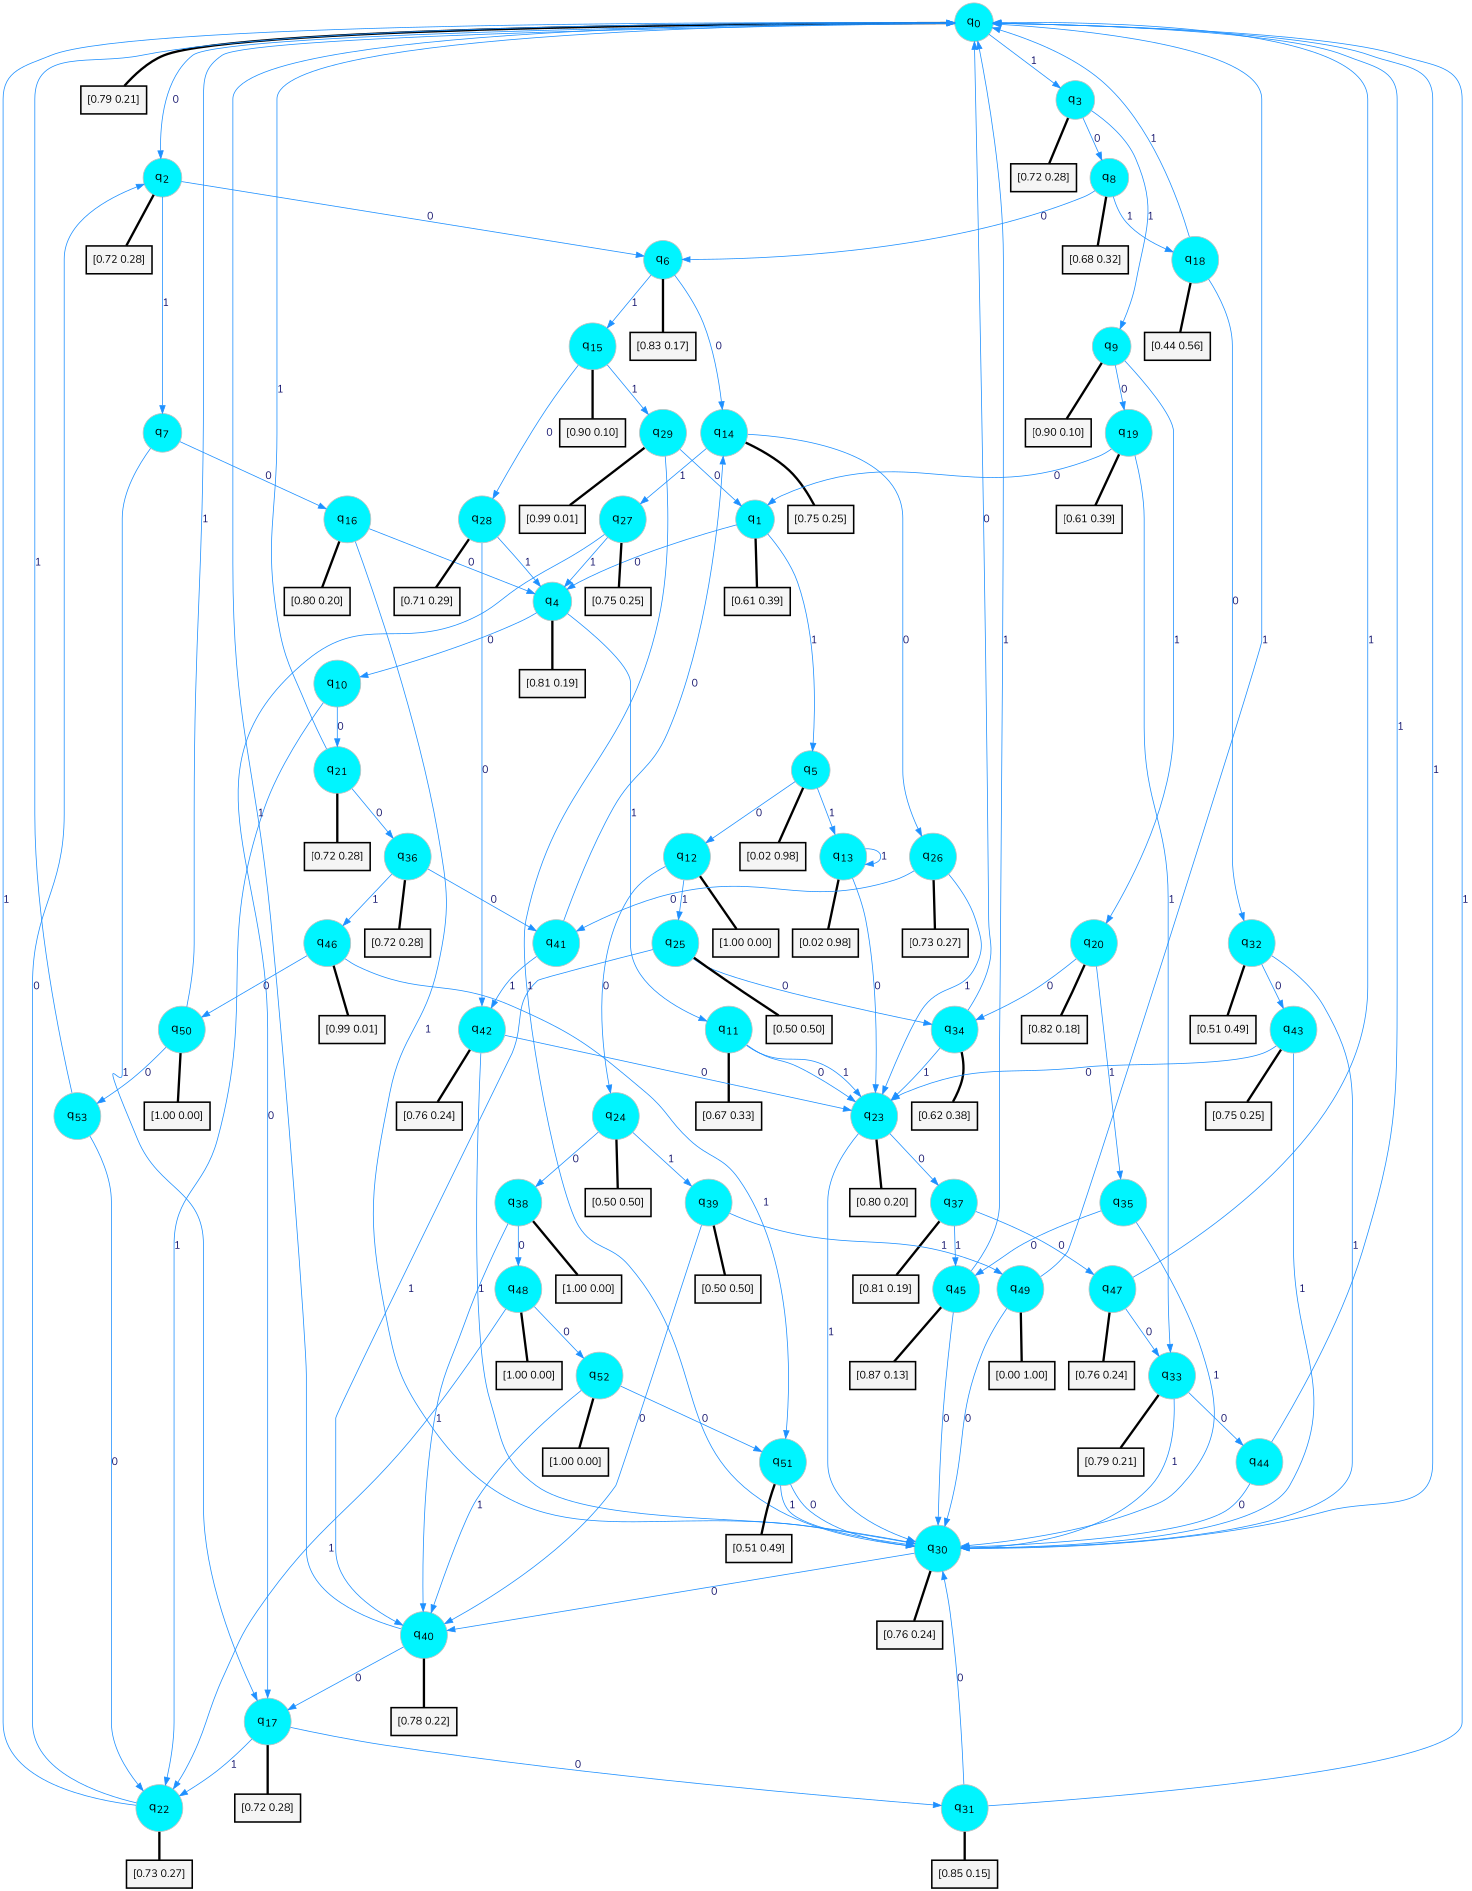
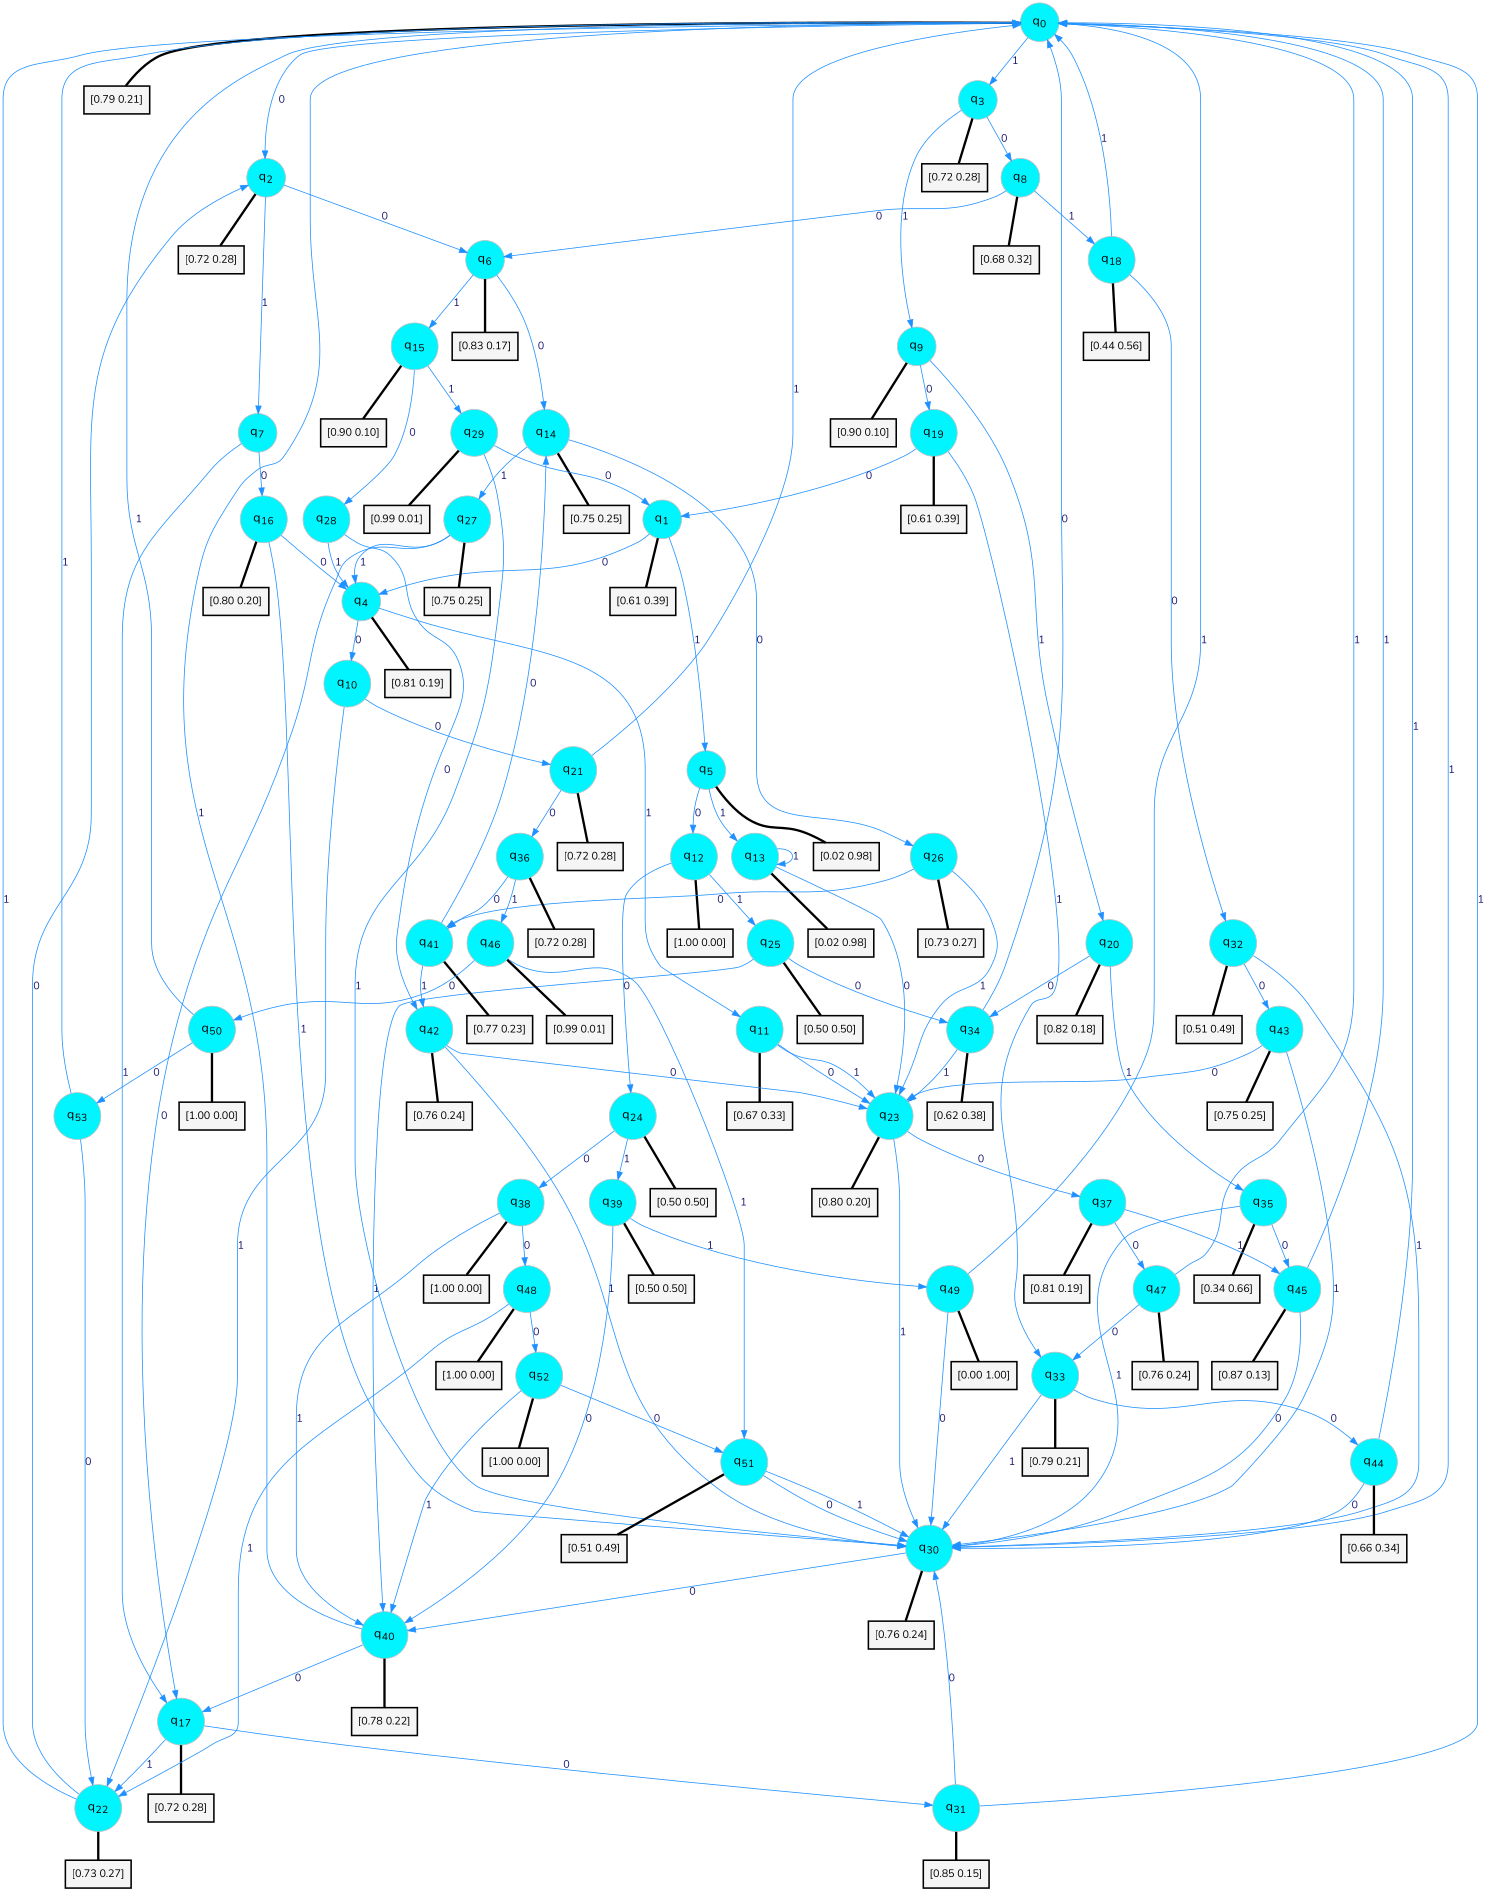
(427, 601) -> none
none -> (500, 1030)
none -> (1227, 1289)
none -> (1374, 1549)
